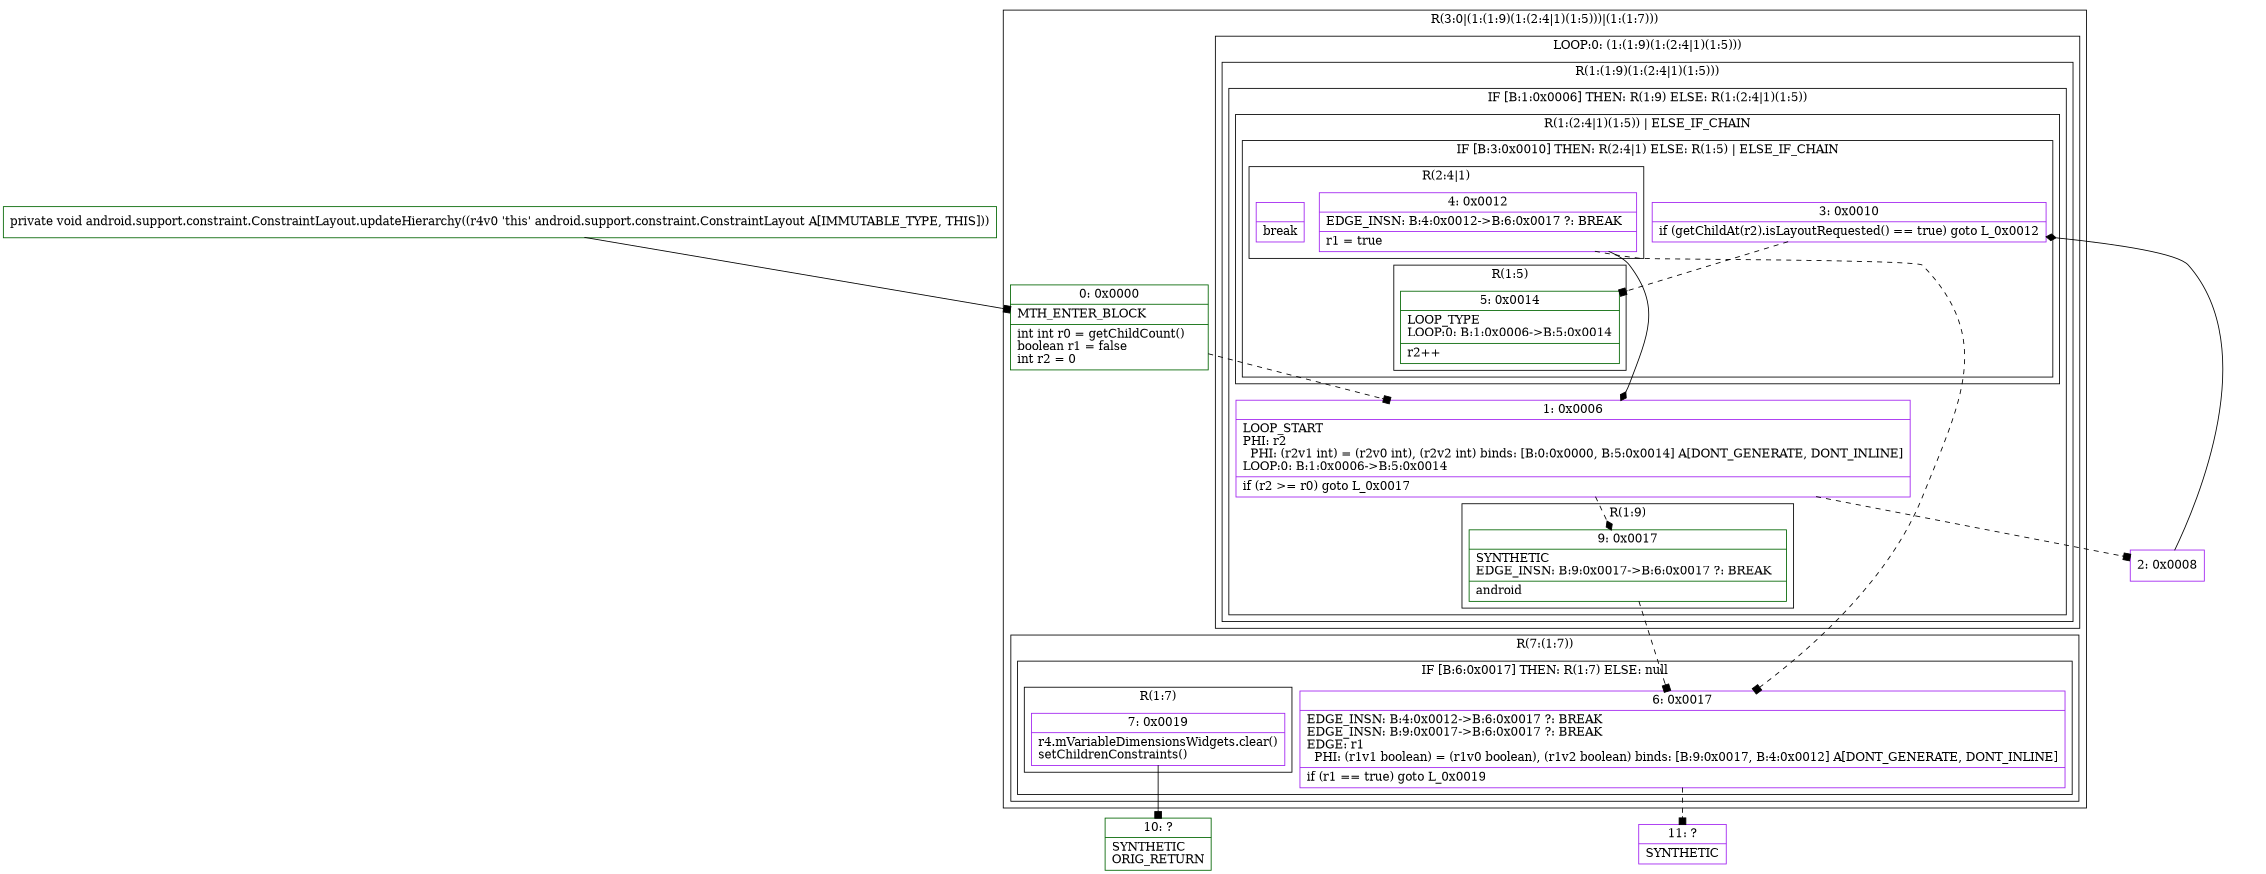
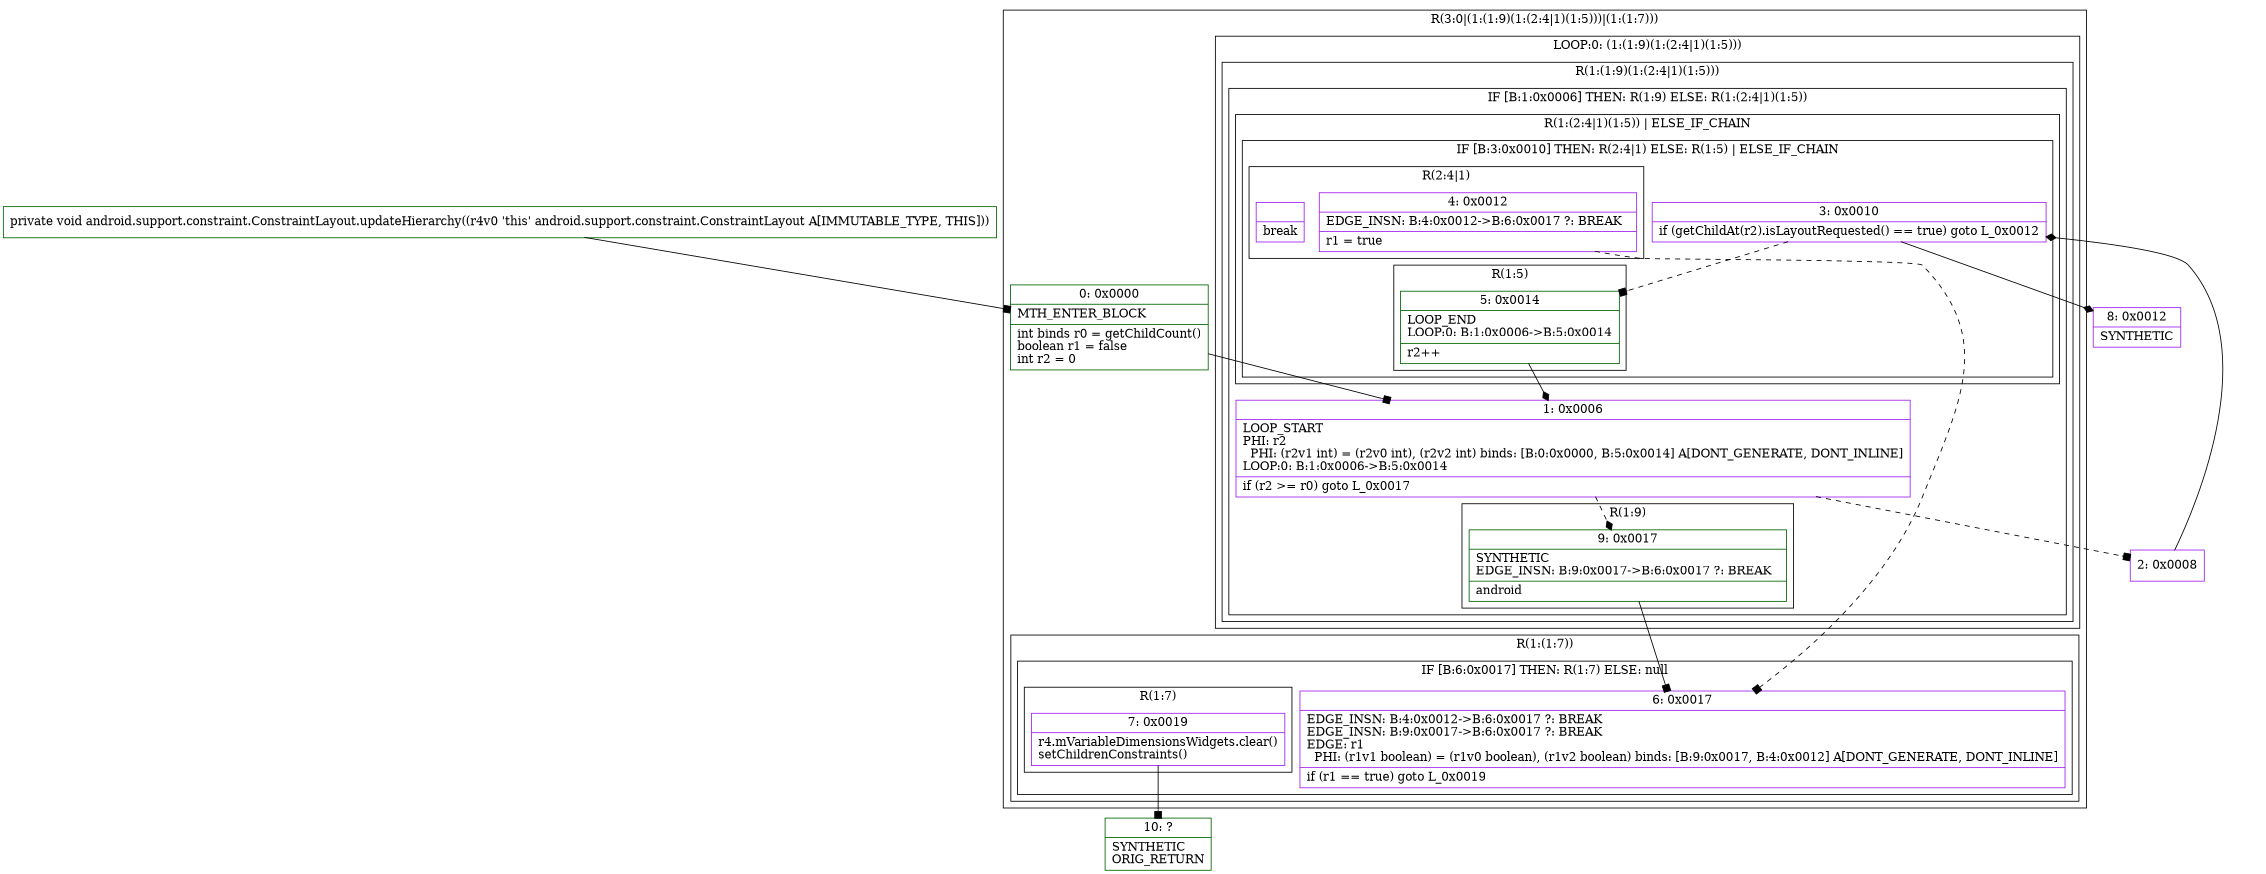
(1648, 315) -> (1536, 377)
(1444, 320) -> (1442, 320)
none -> (2137, 327)
(1101, 334) -> (1109, 334)
(1278, 372) -> (1278, 372)
(1652, 642) -> (1652, 642)
(1545, 645) -> (1545, 645)
(1682, 844) -> none
